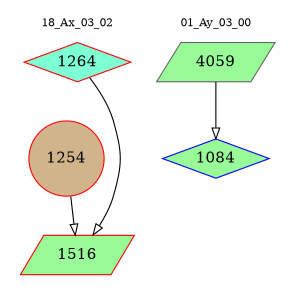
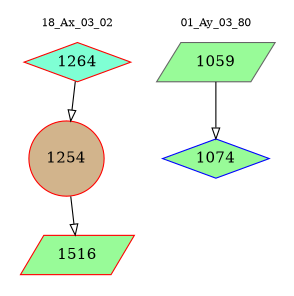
(216, 23) -> (216, 23)
(216, 62) -> (216, 62)
(120, 150) -> (74, 96)
(216, 159) -> (216, 159)
